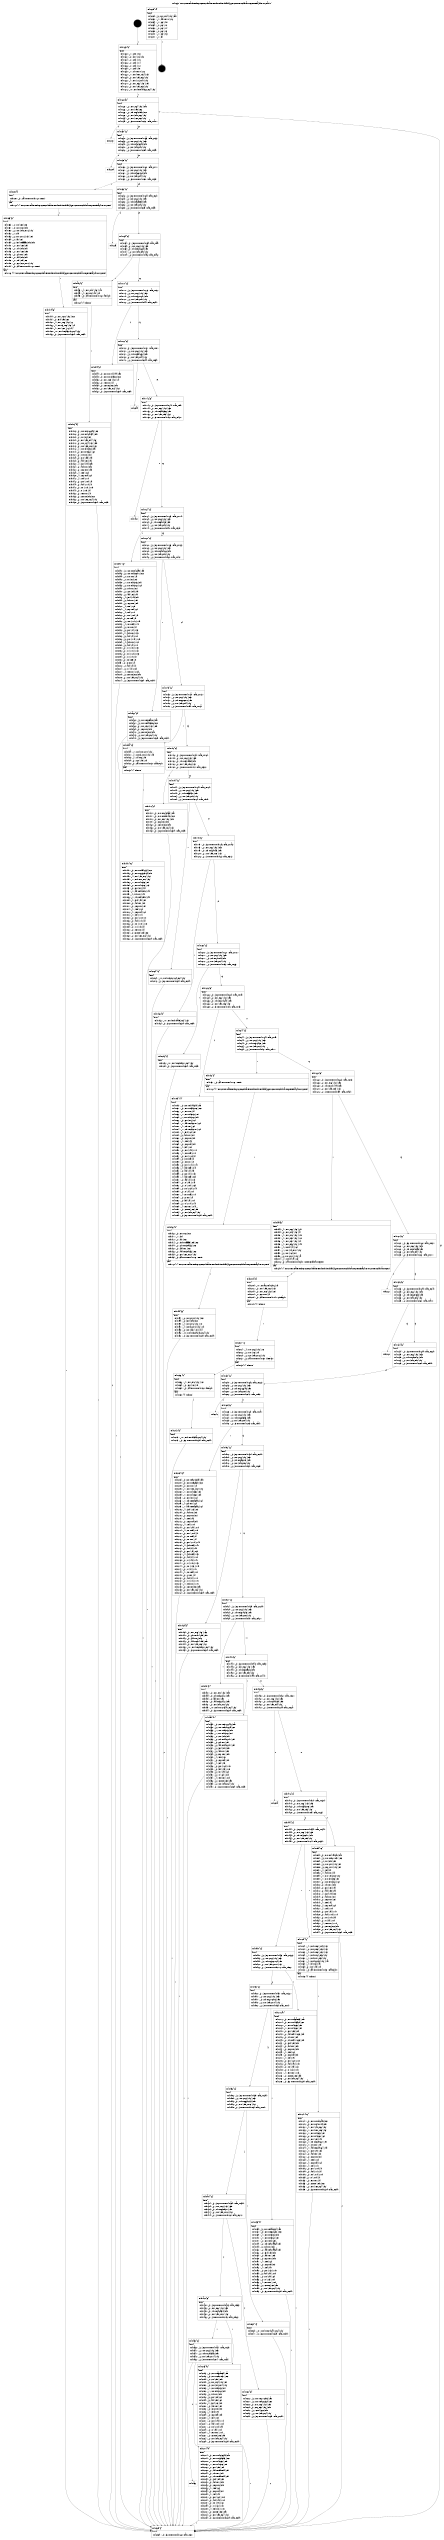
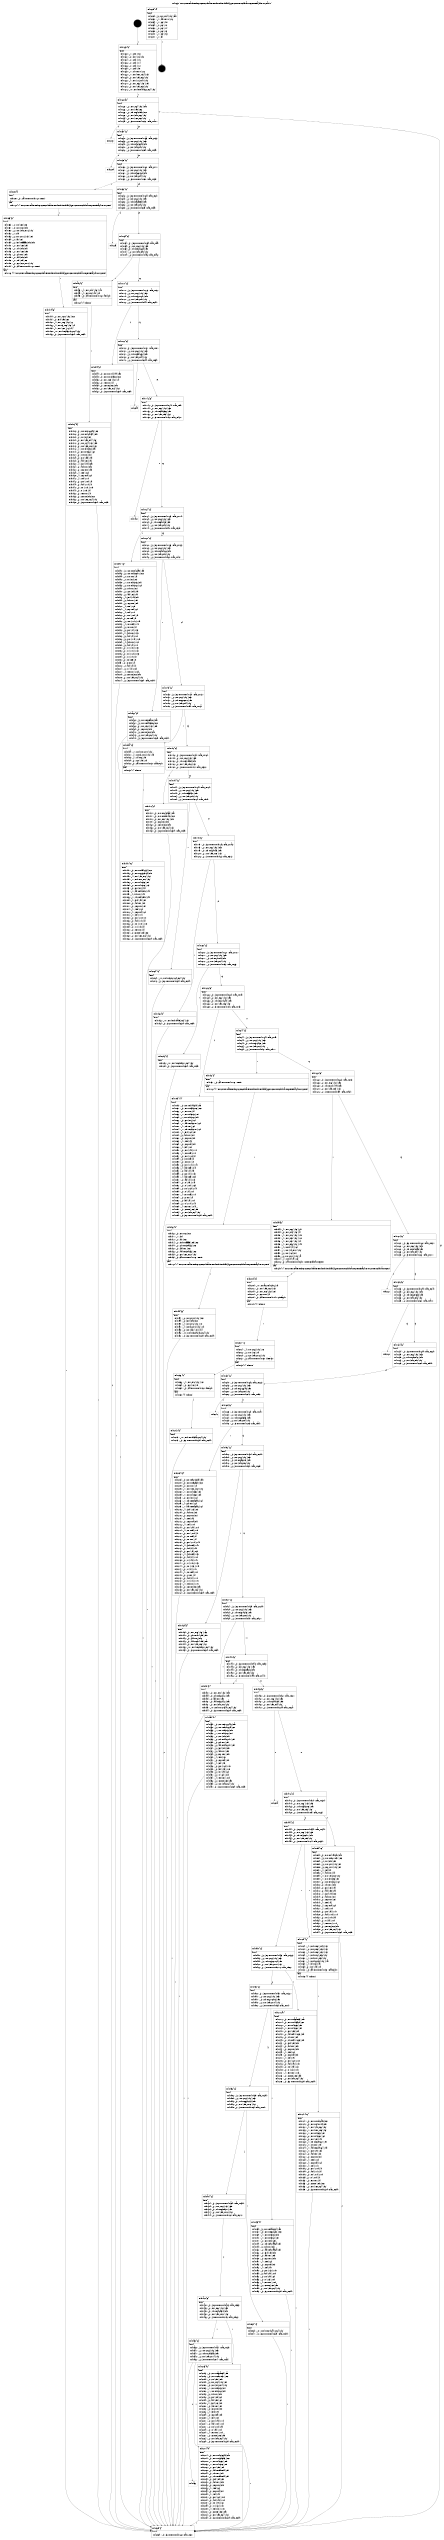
(247, 1697) -> (235, 1681)
(263, 2404) -> none
